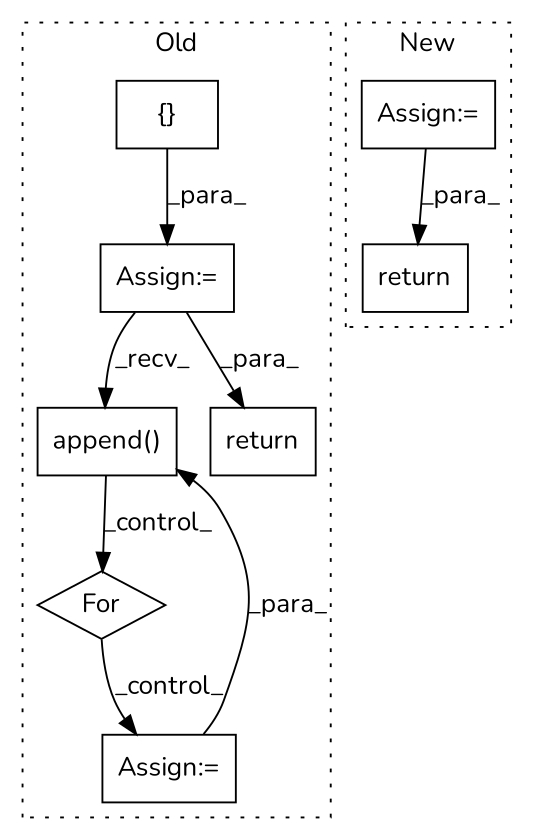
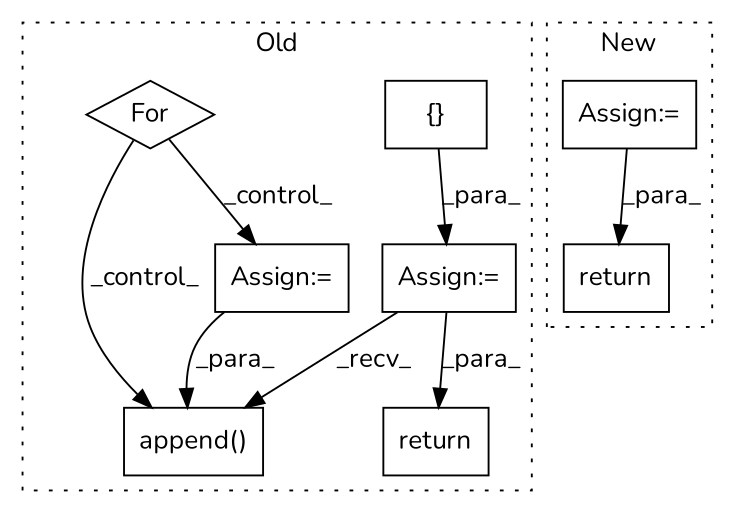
(105, 514) -> (83, 270)
